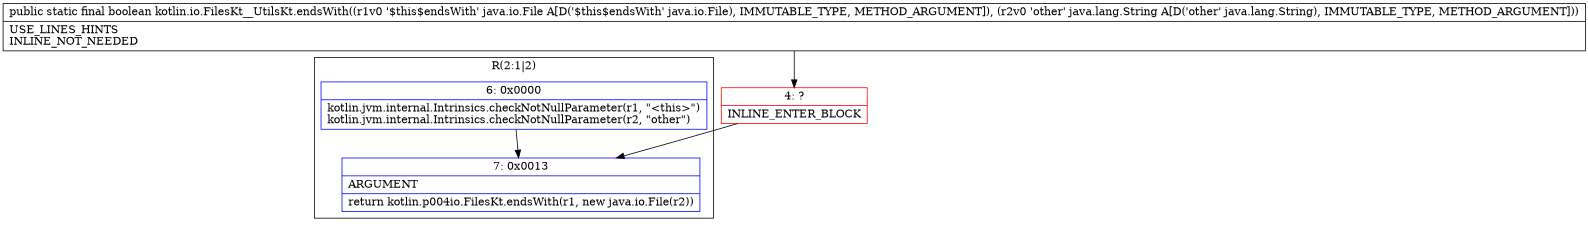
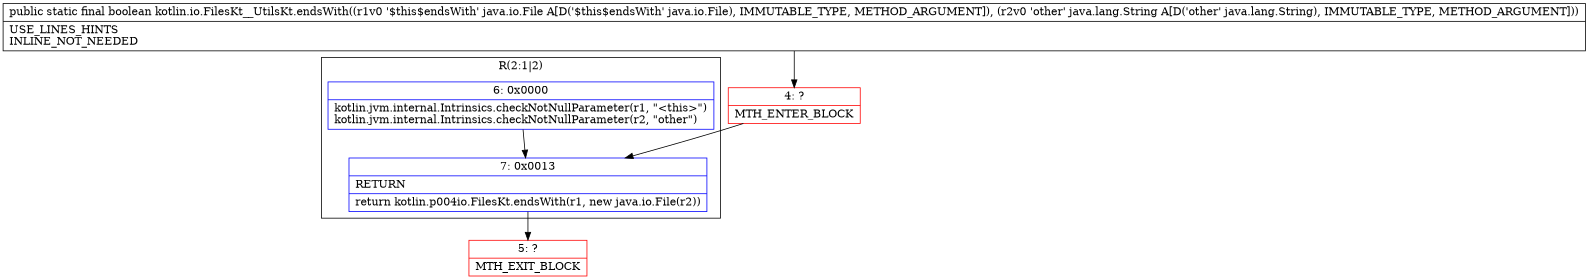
(794, 114) -> (794, 114)
(383, 184) -> (380, 184)
none -> (528, 258)
